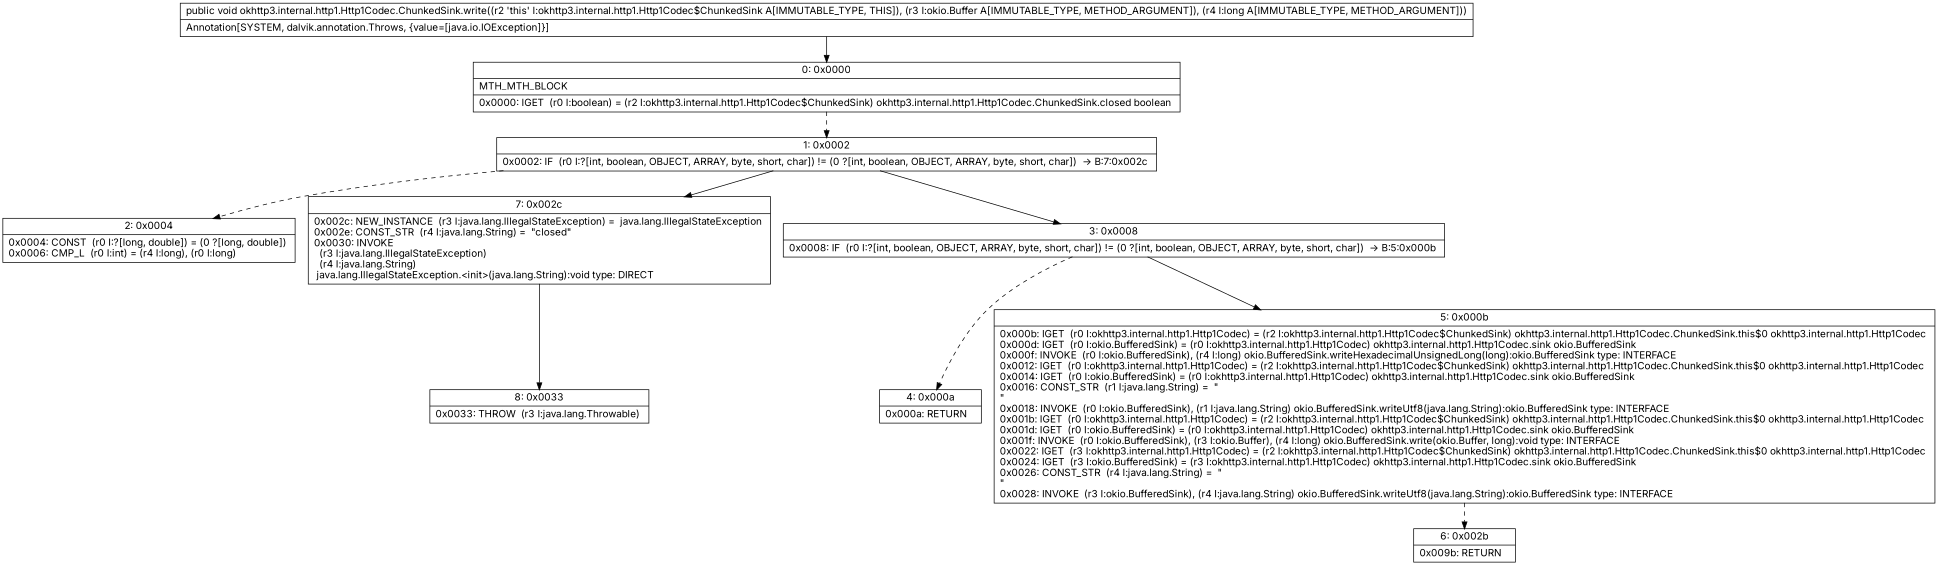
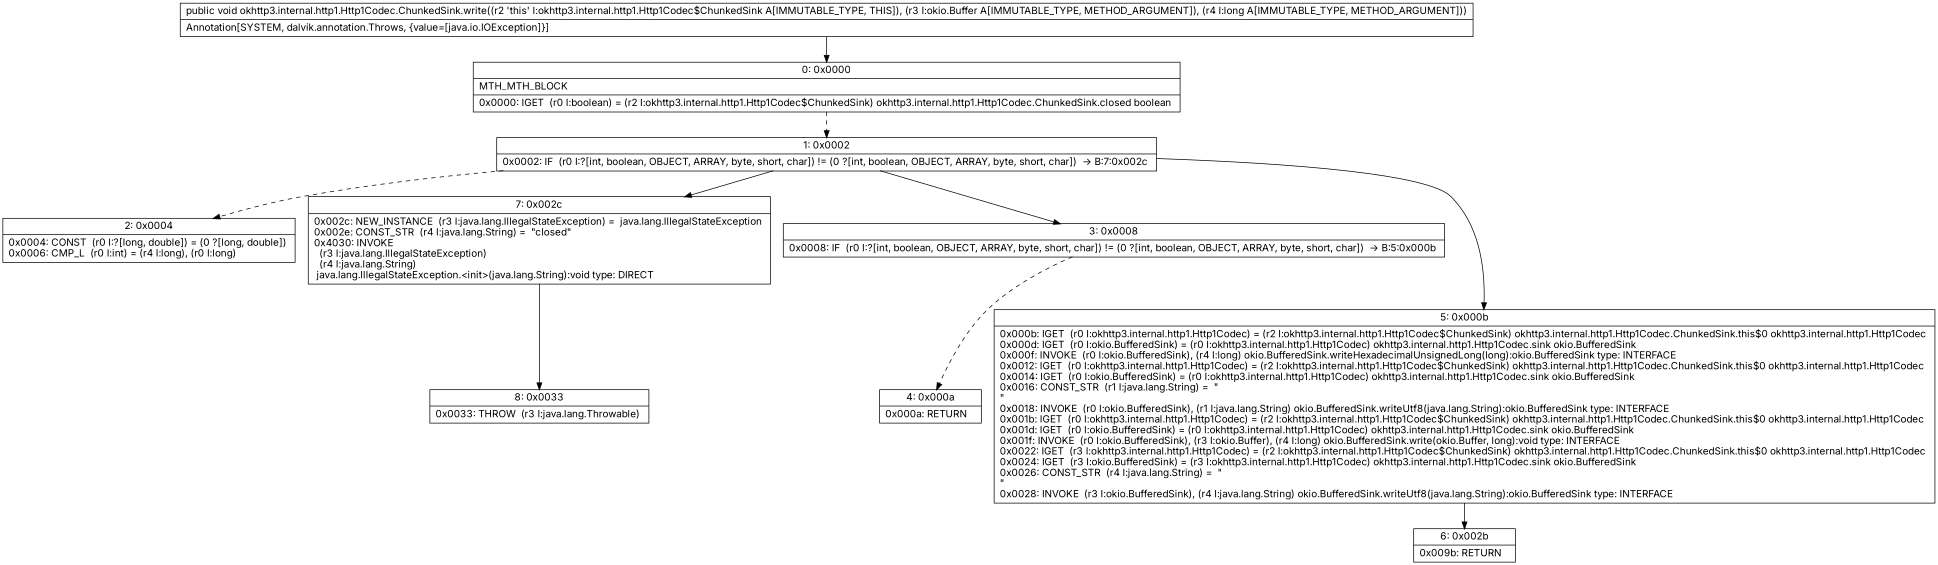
(357, 243) -> (357, 243)
(1201, 282) -> (1363, 173)
(1465, 512) -> (1465, 512)
